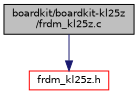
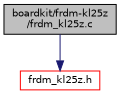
(69, 19) -> (60, 19)
